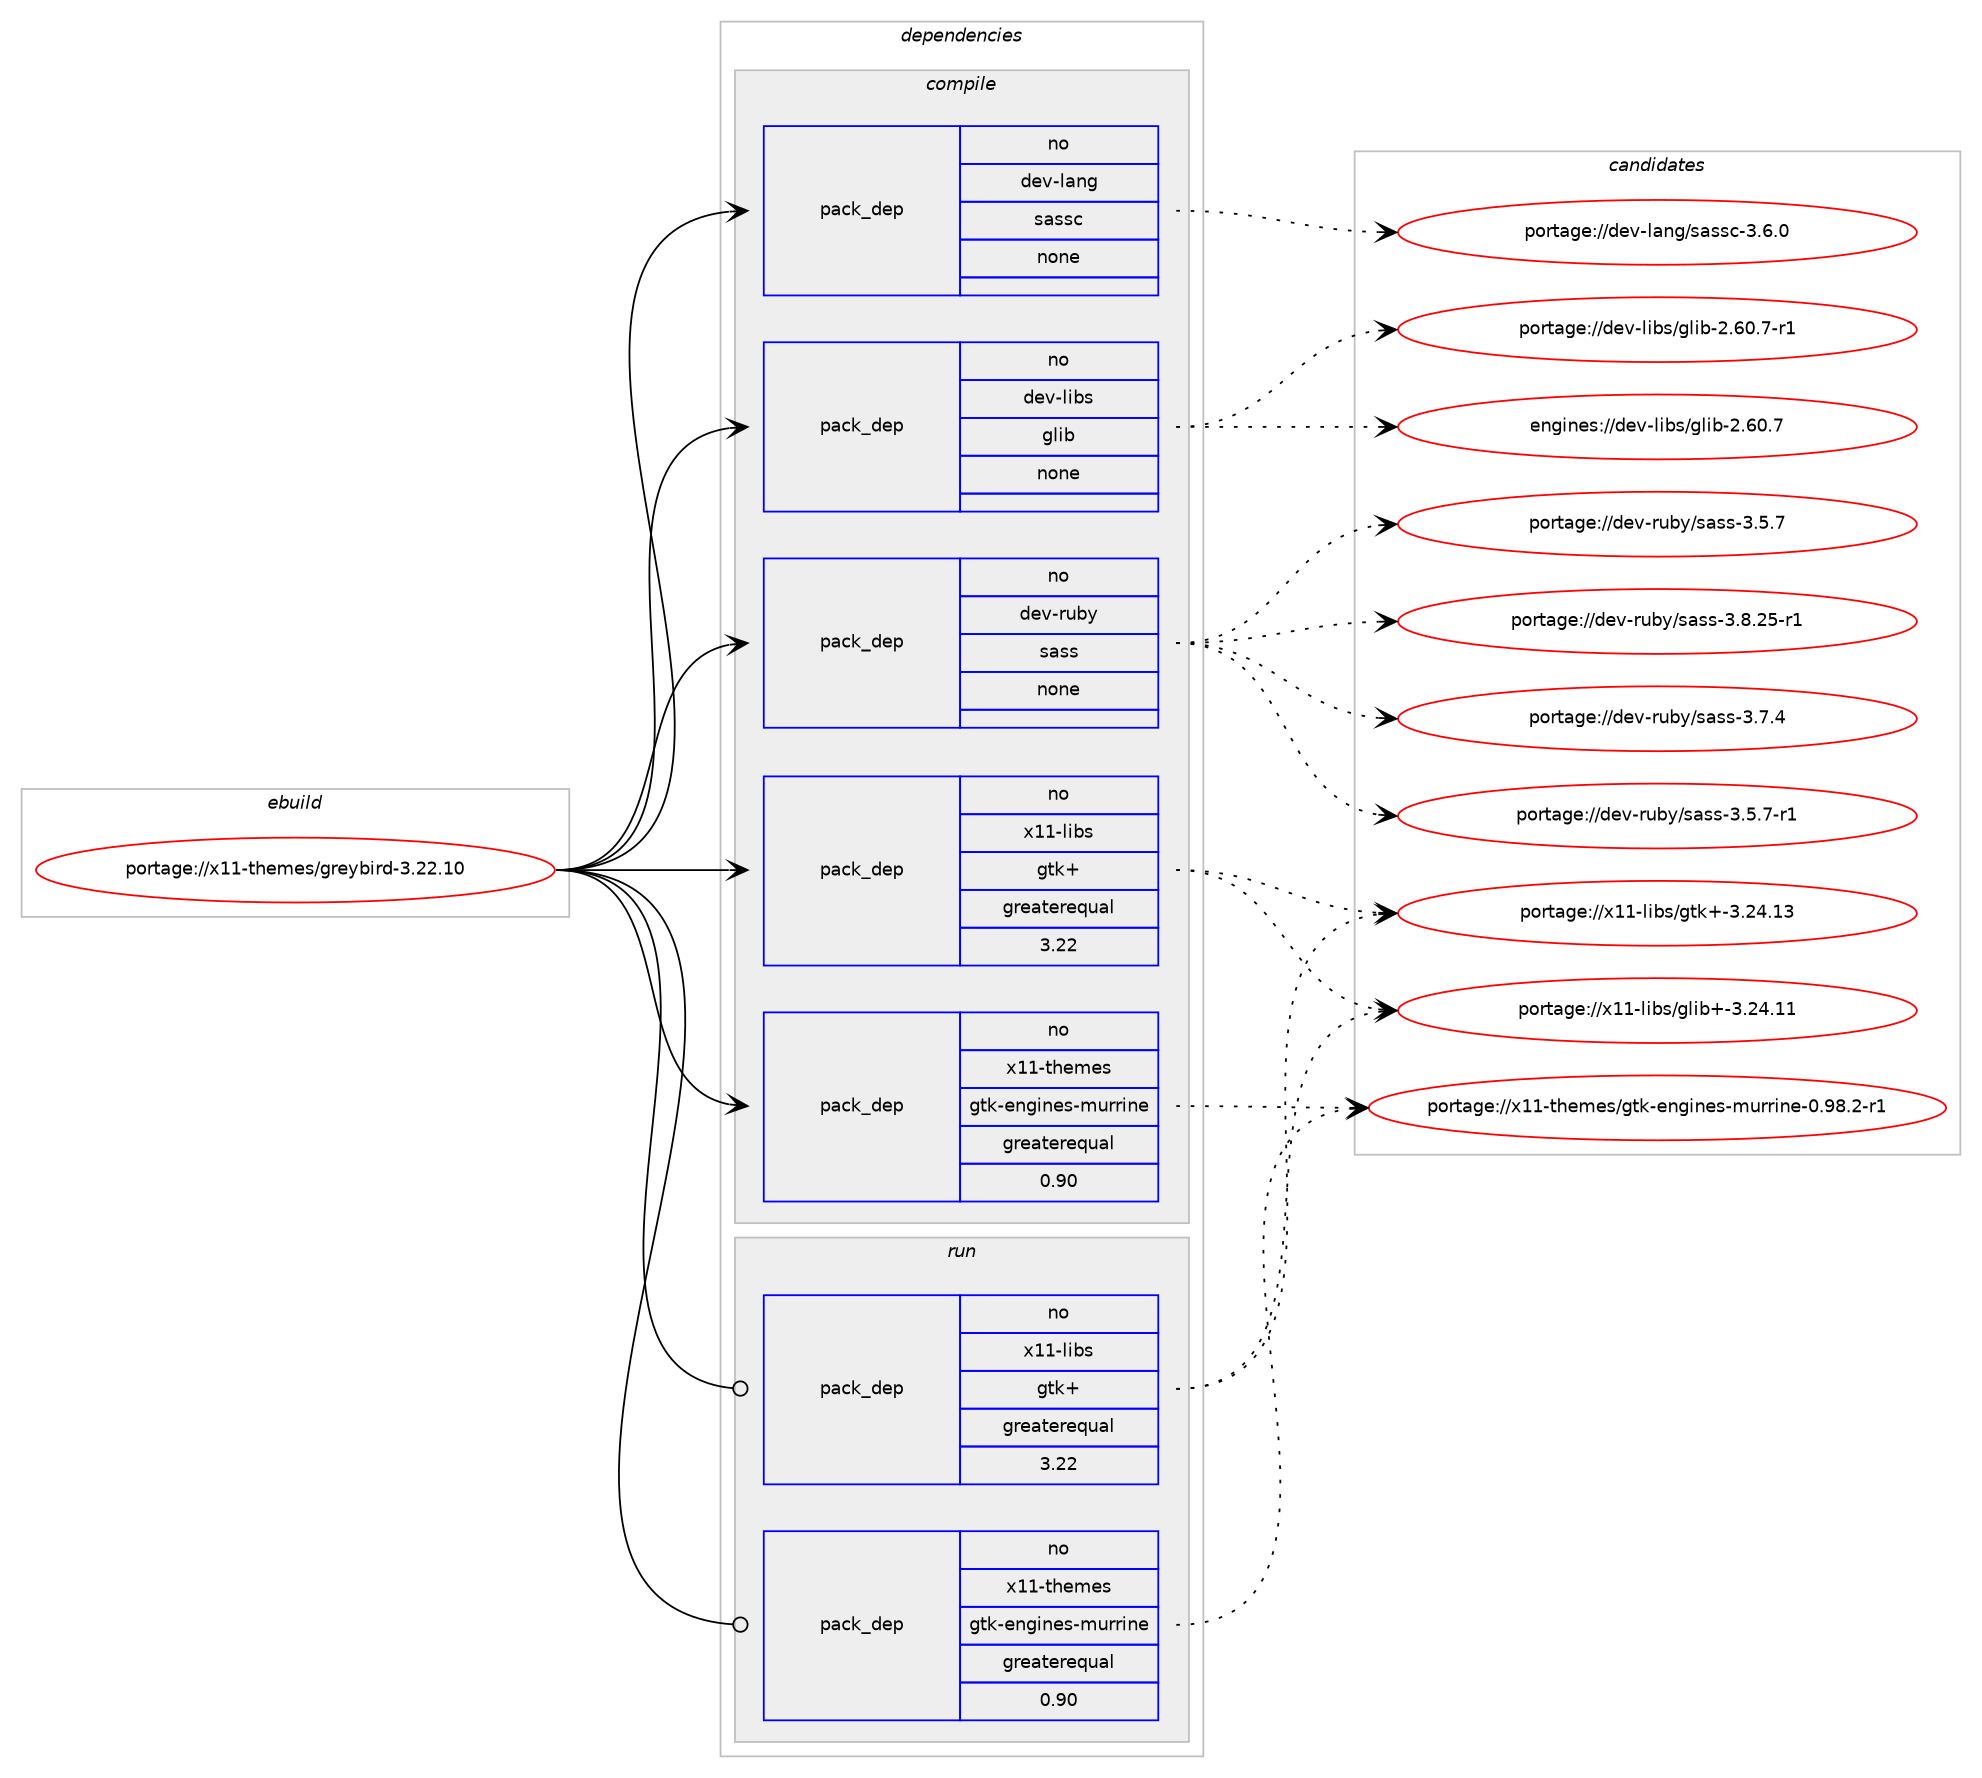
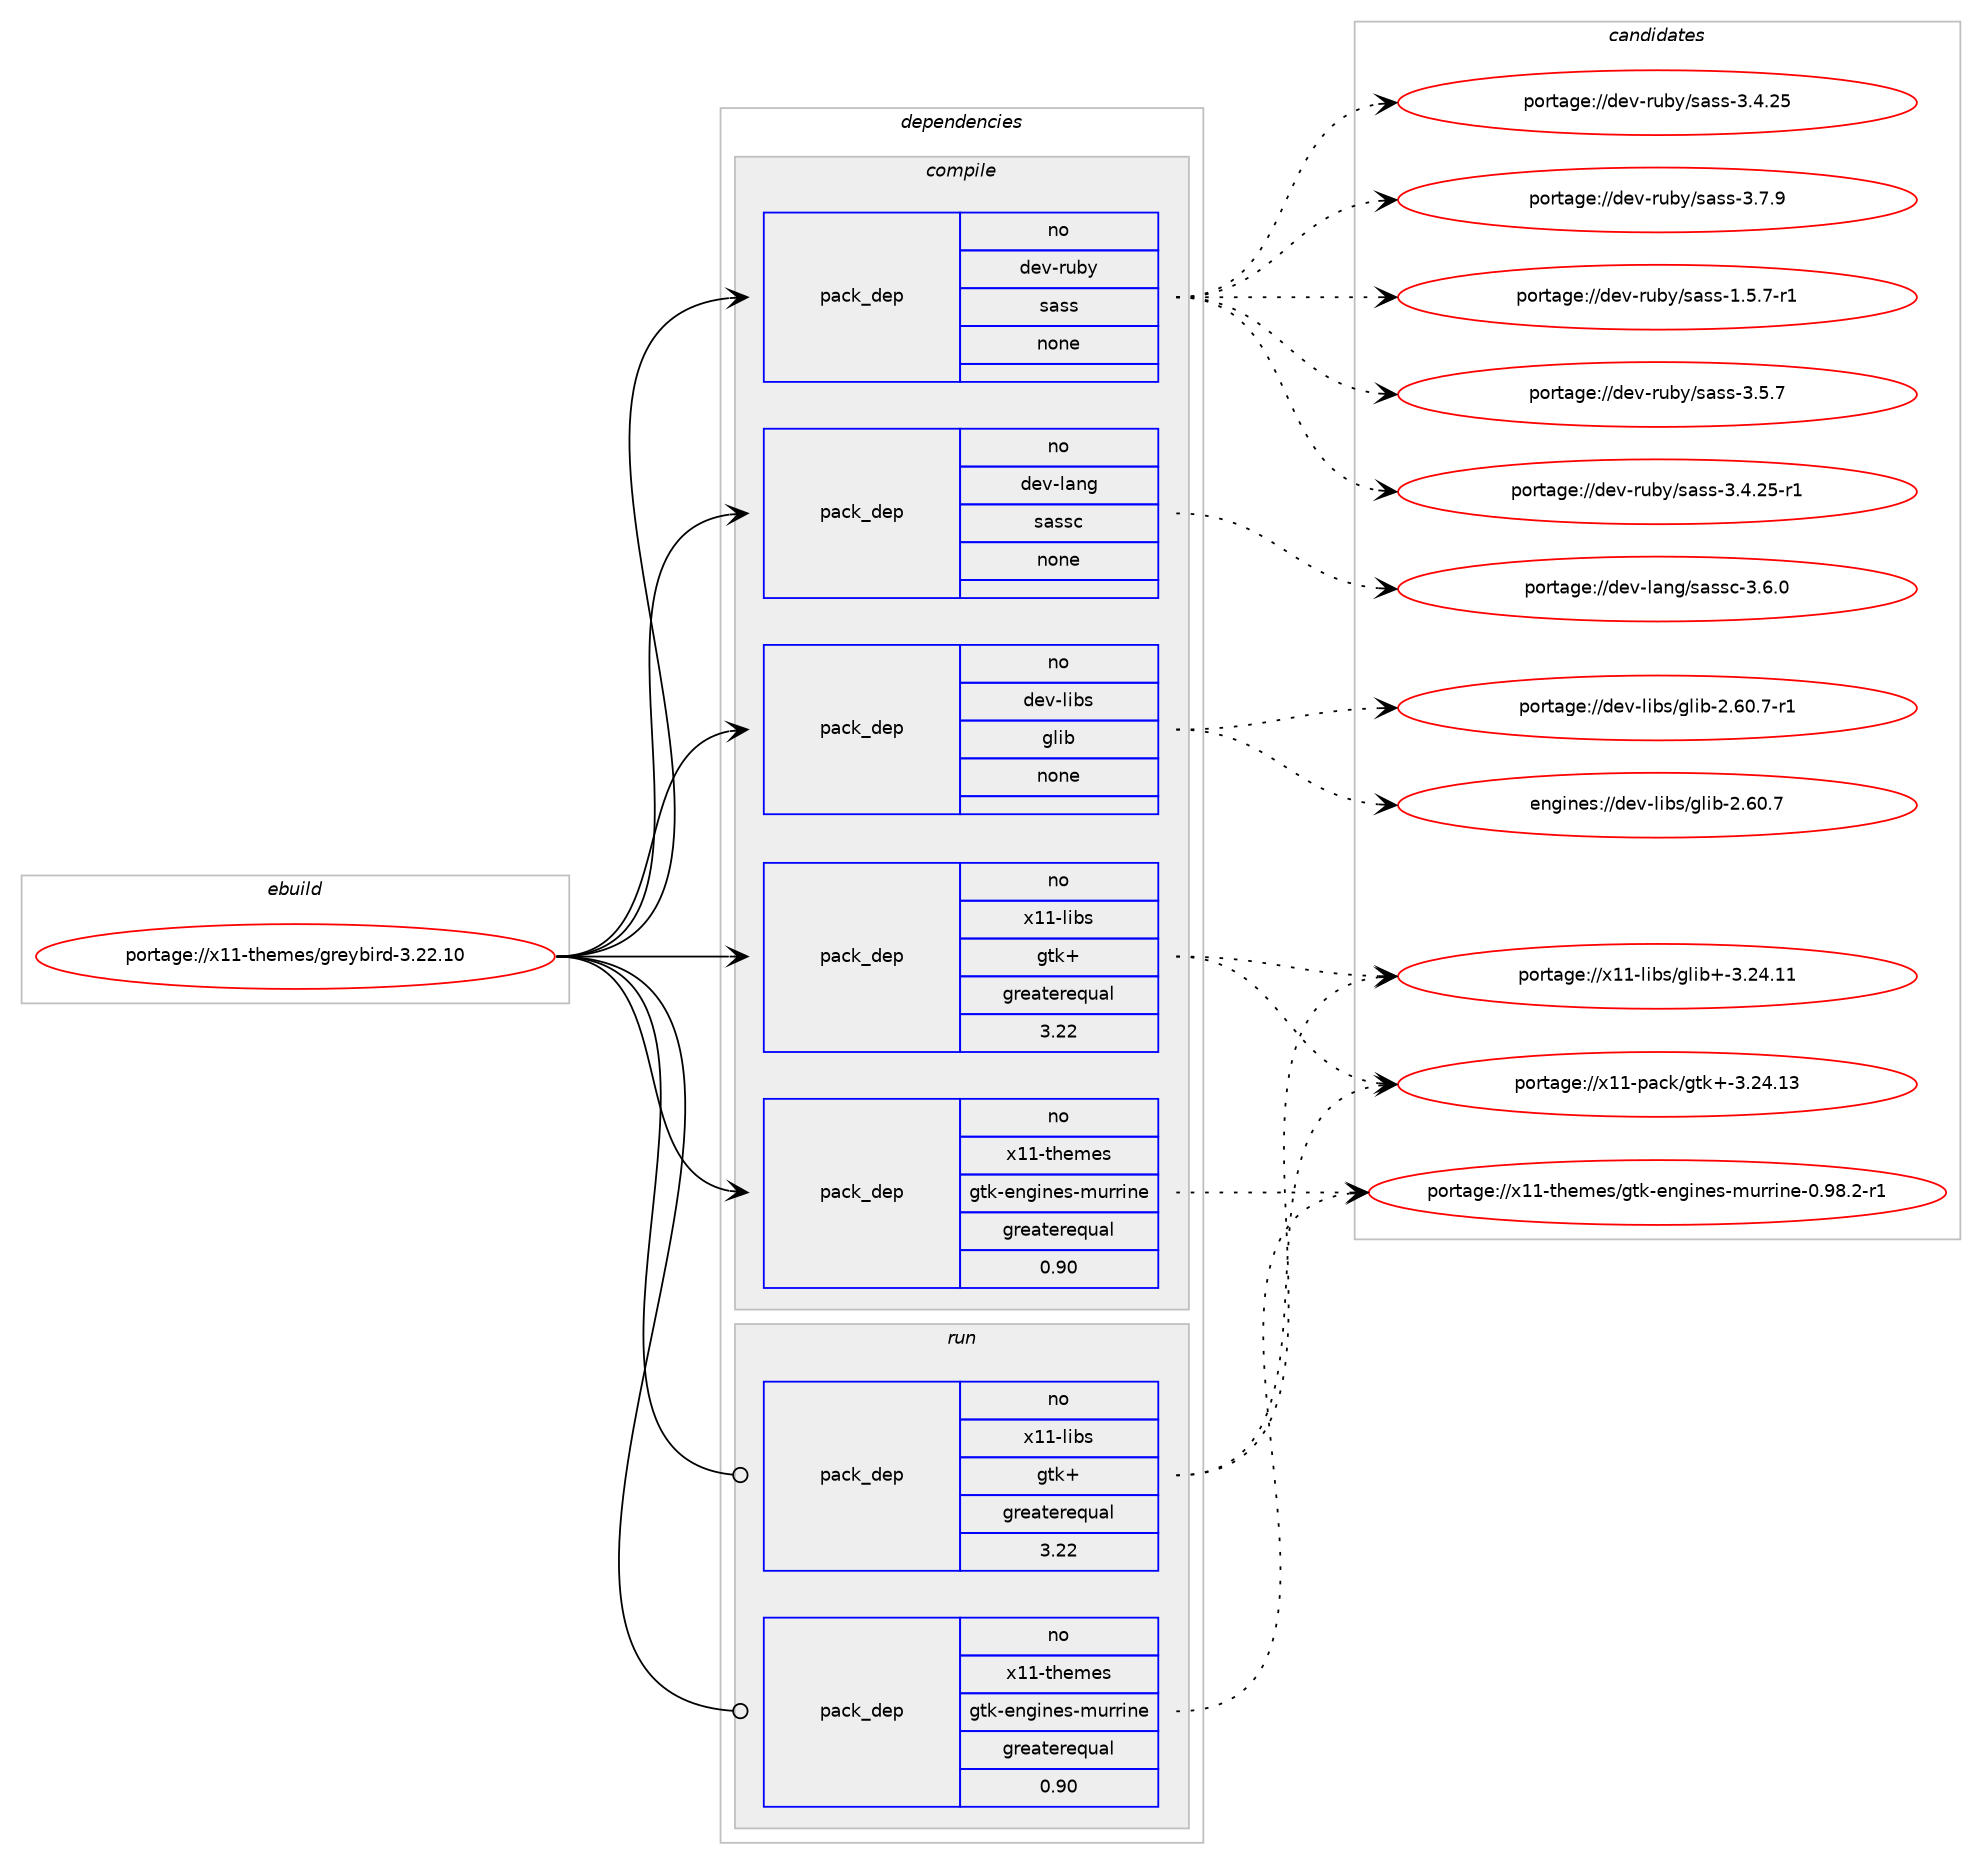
none -> (1657, 103)
(1657, 621) -> (1657, 492)
(1657, 719) -> (1657, 200)
(1657, 816) -> (1657, 297)
(1657, 913) -> (1657, 1084)
